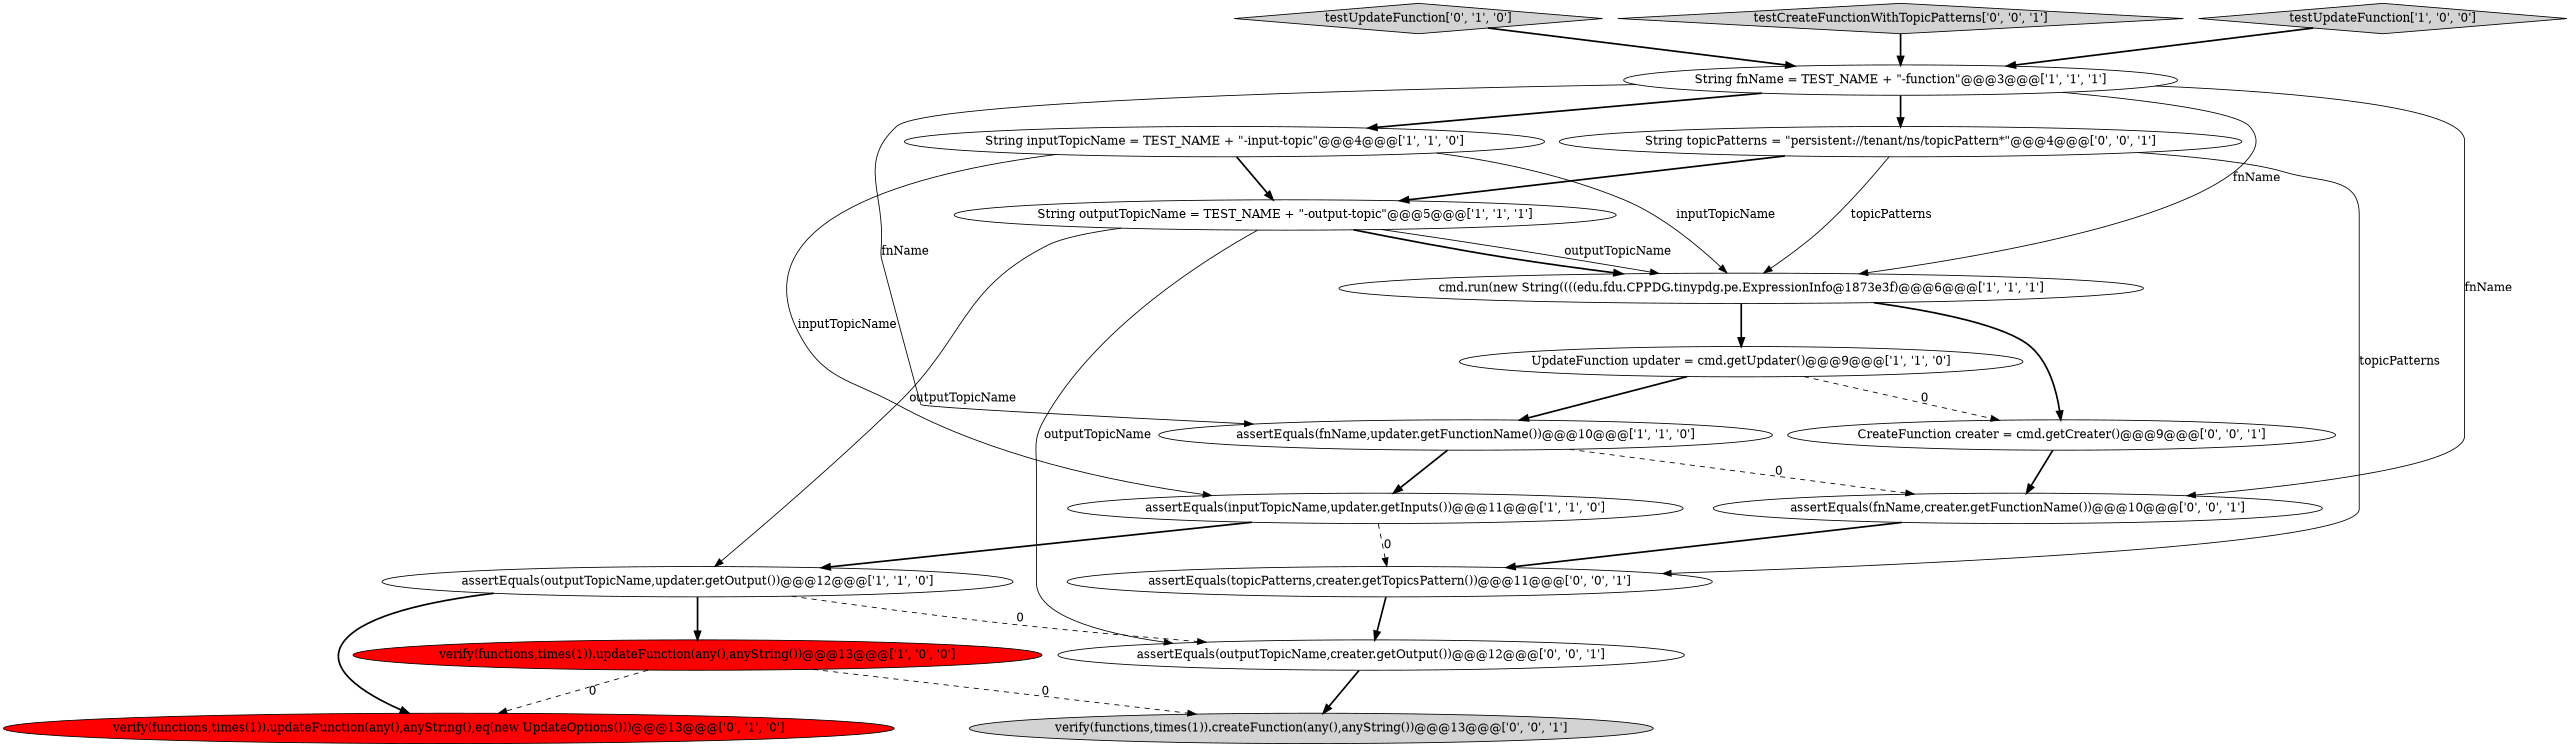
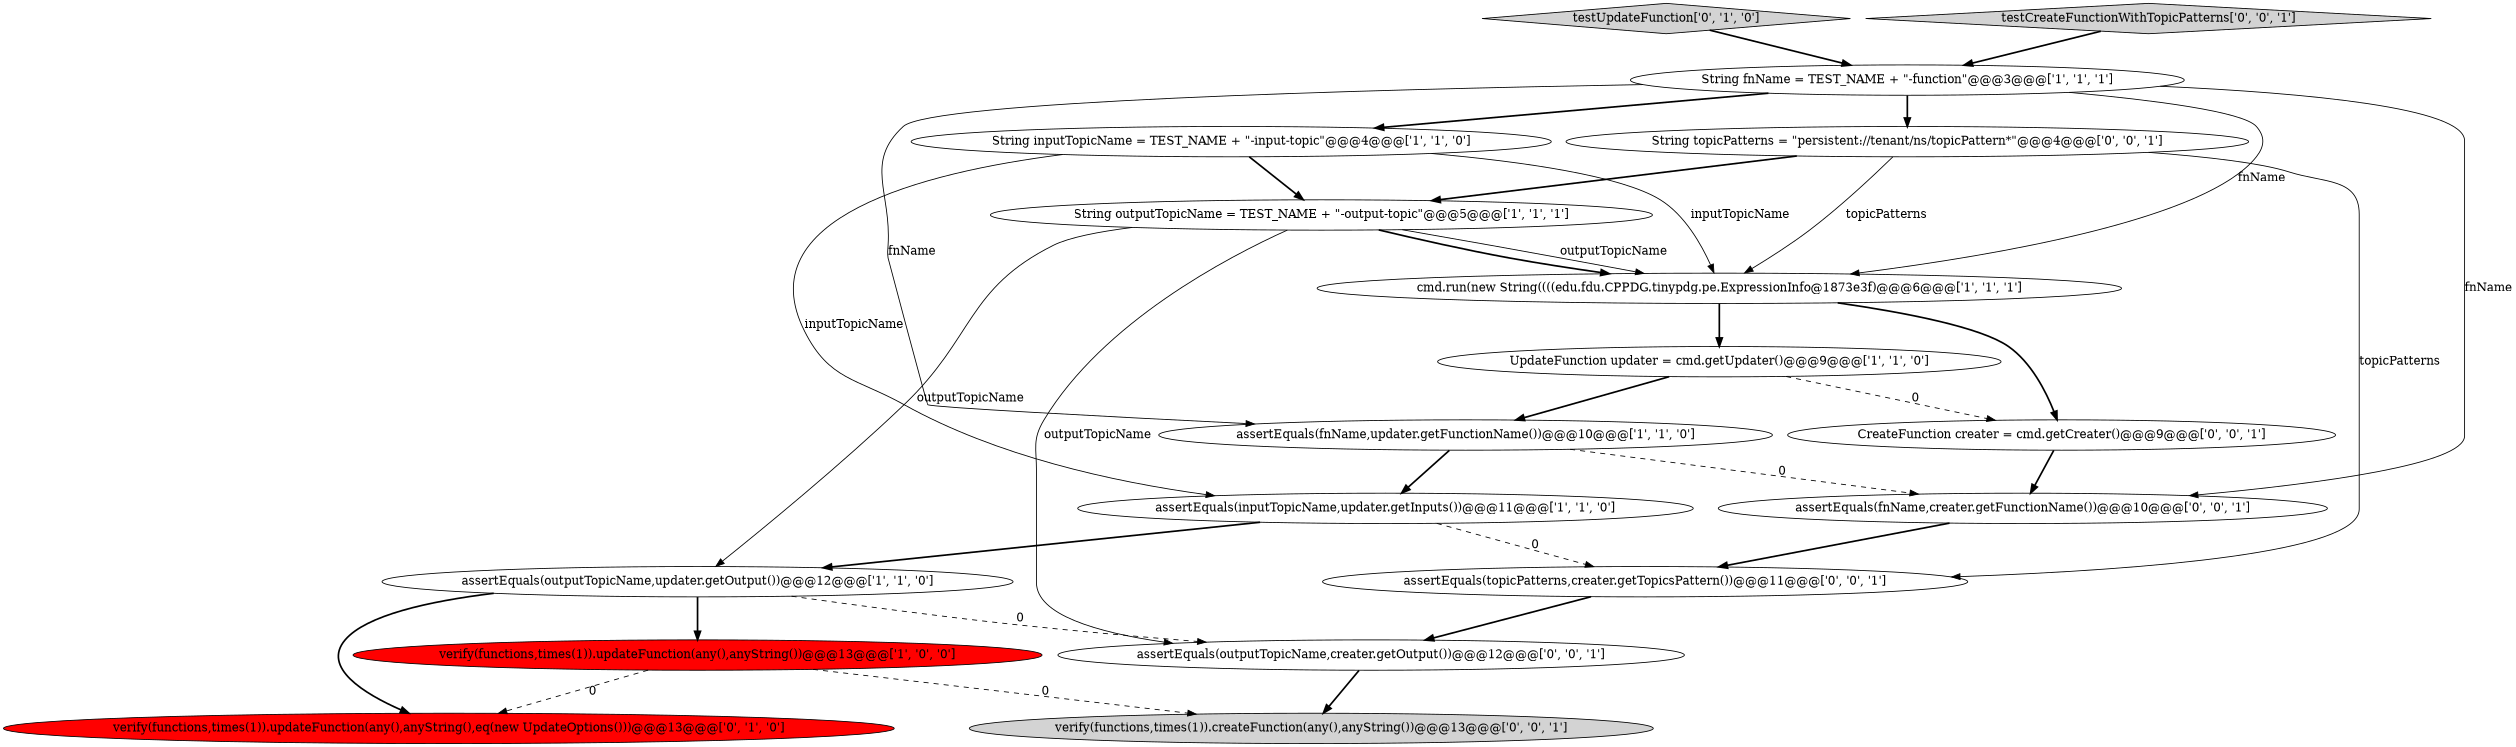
(2383, 19) -> none
